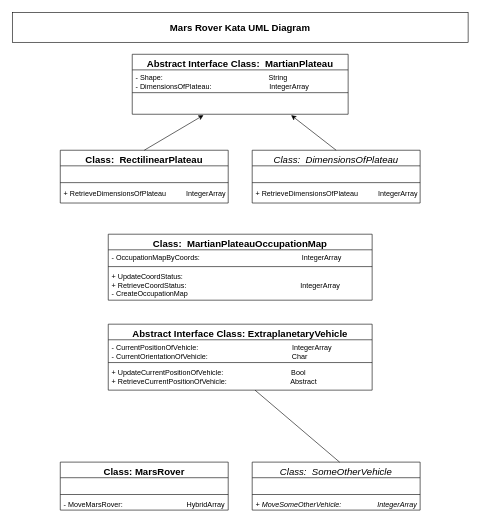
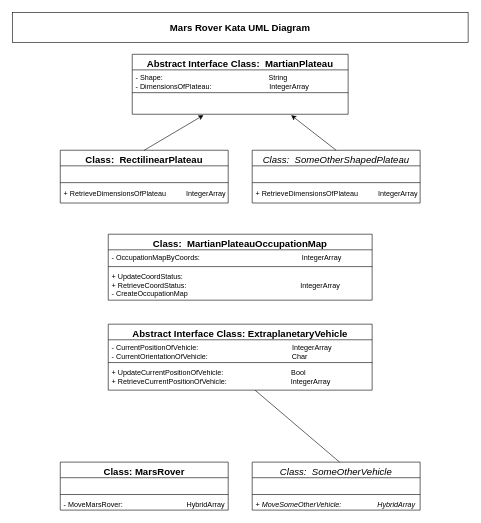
(336, 160) -> (336, 160)
(232, 373) -> (232, 373)
(350, 505) -> (347, 505)
